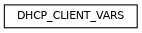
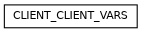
(71, 16) -> (71, 16)
